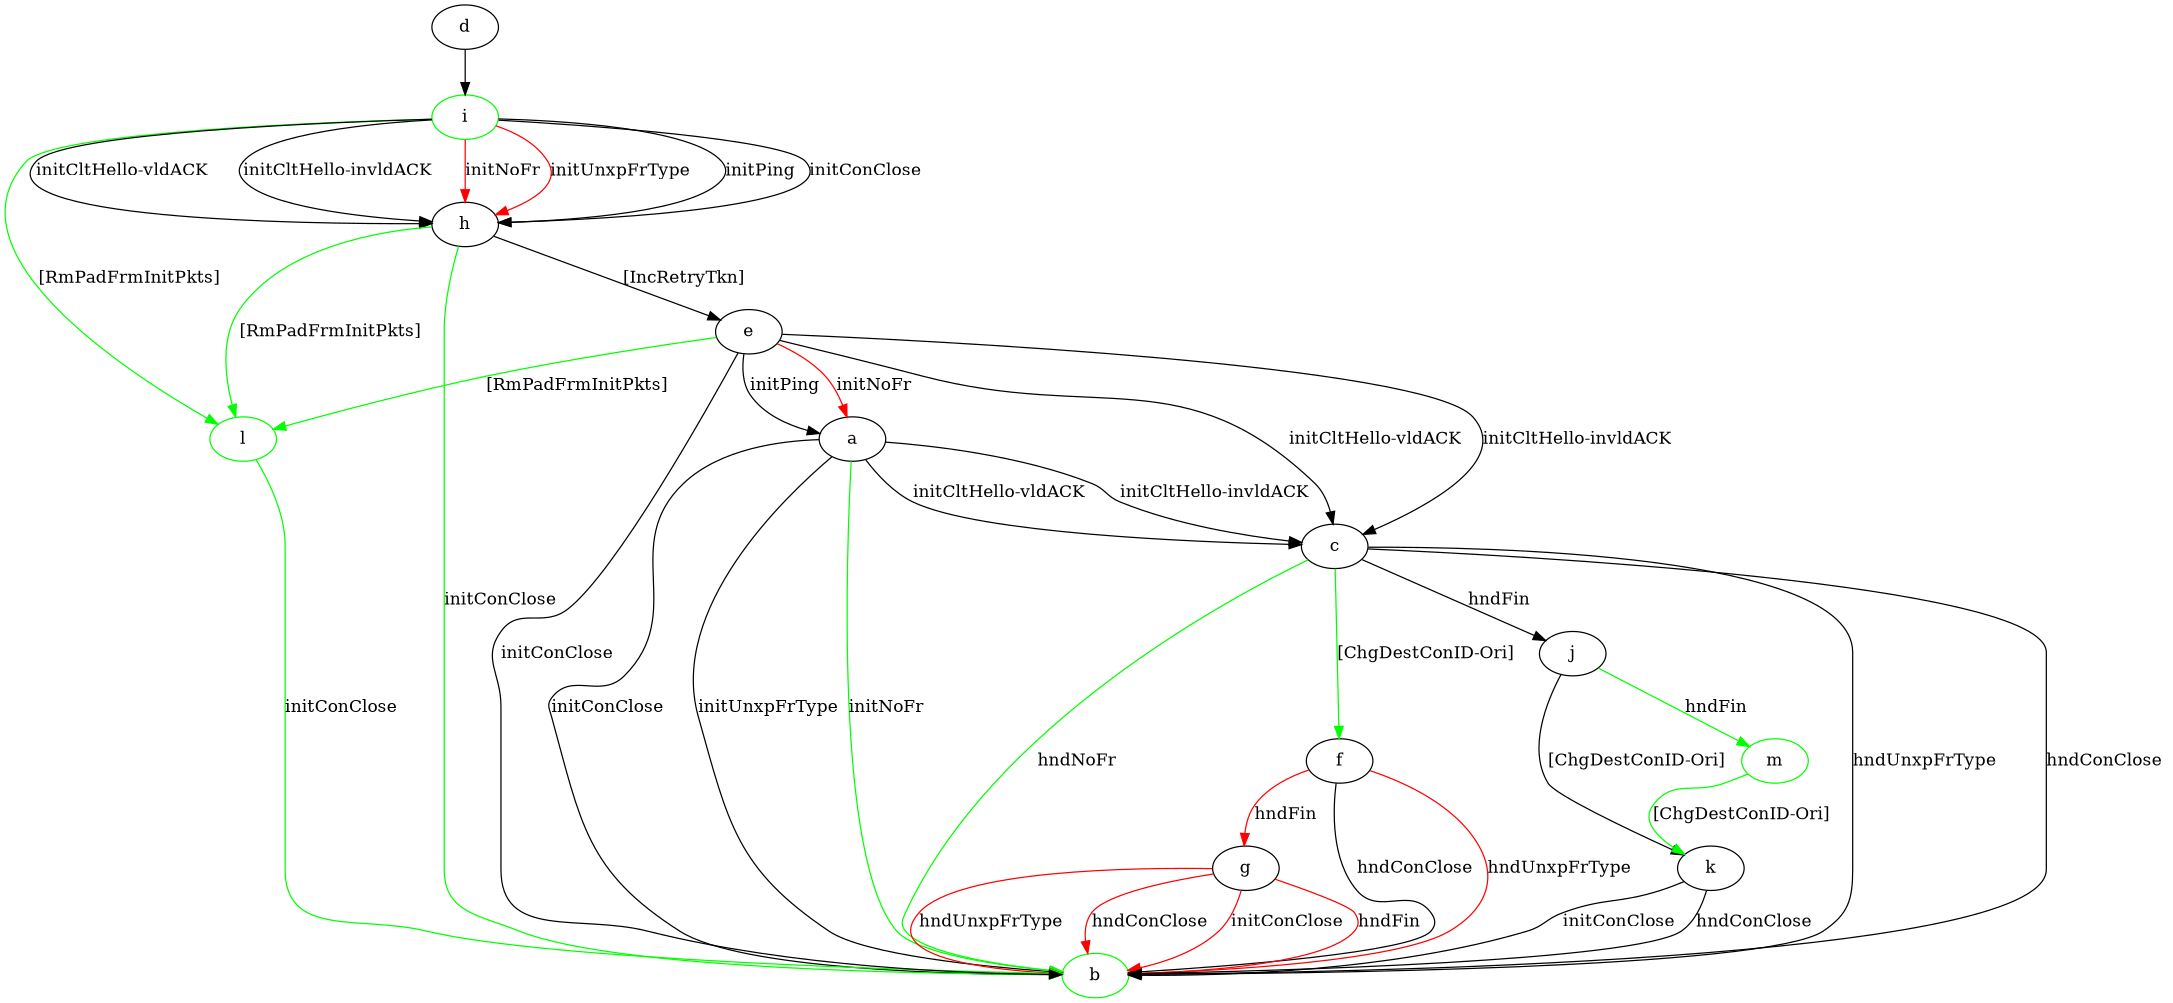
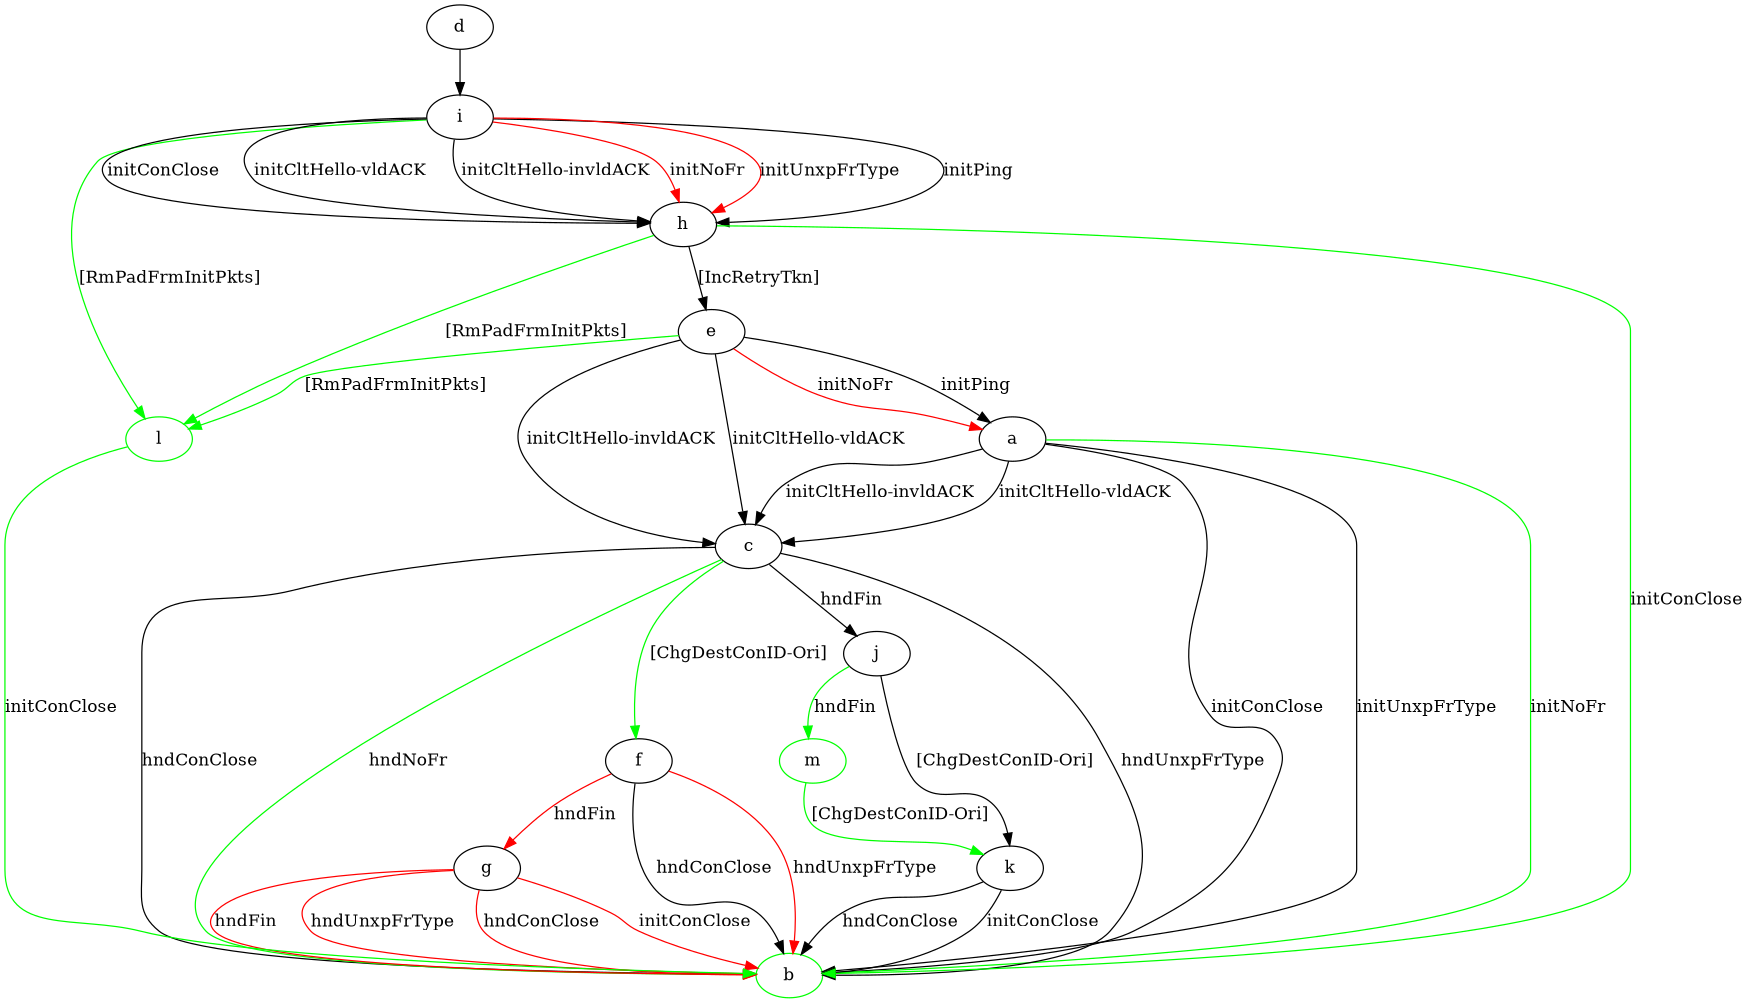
(465, 117) -> (460, 117)
(501, 849) -> none
